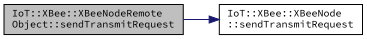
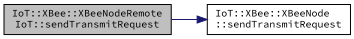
(94, 20) -> (88, 20)
